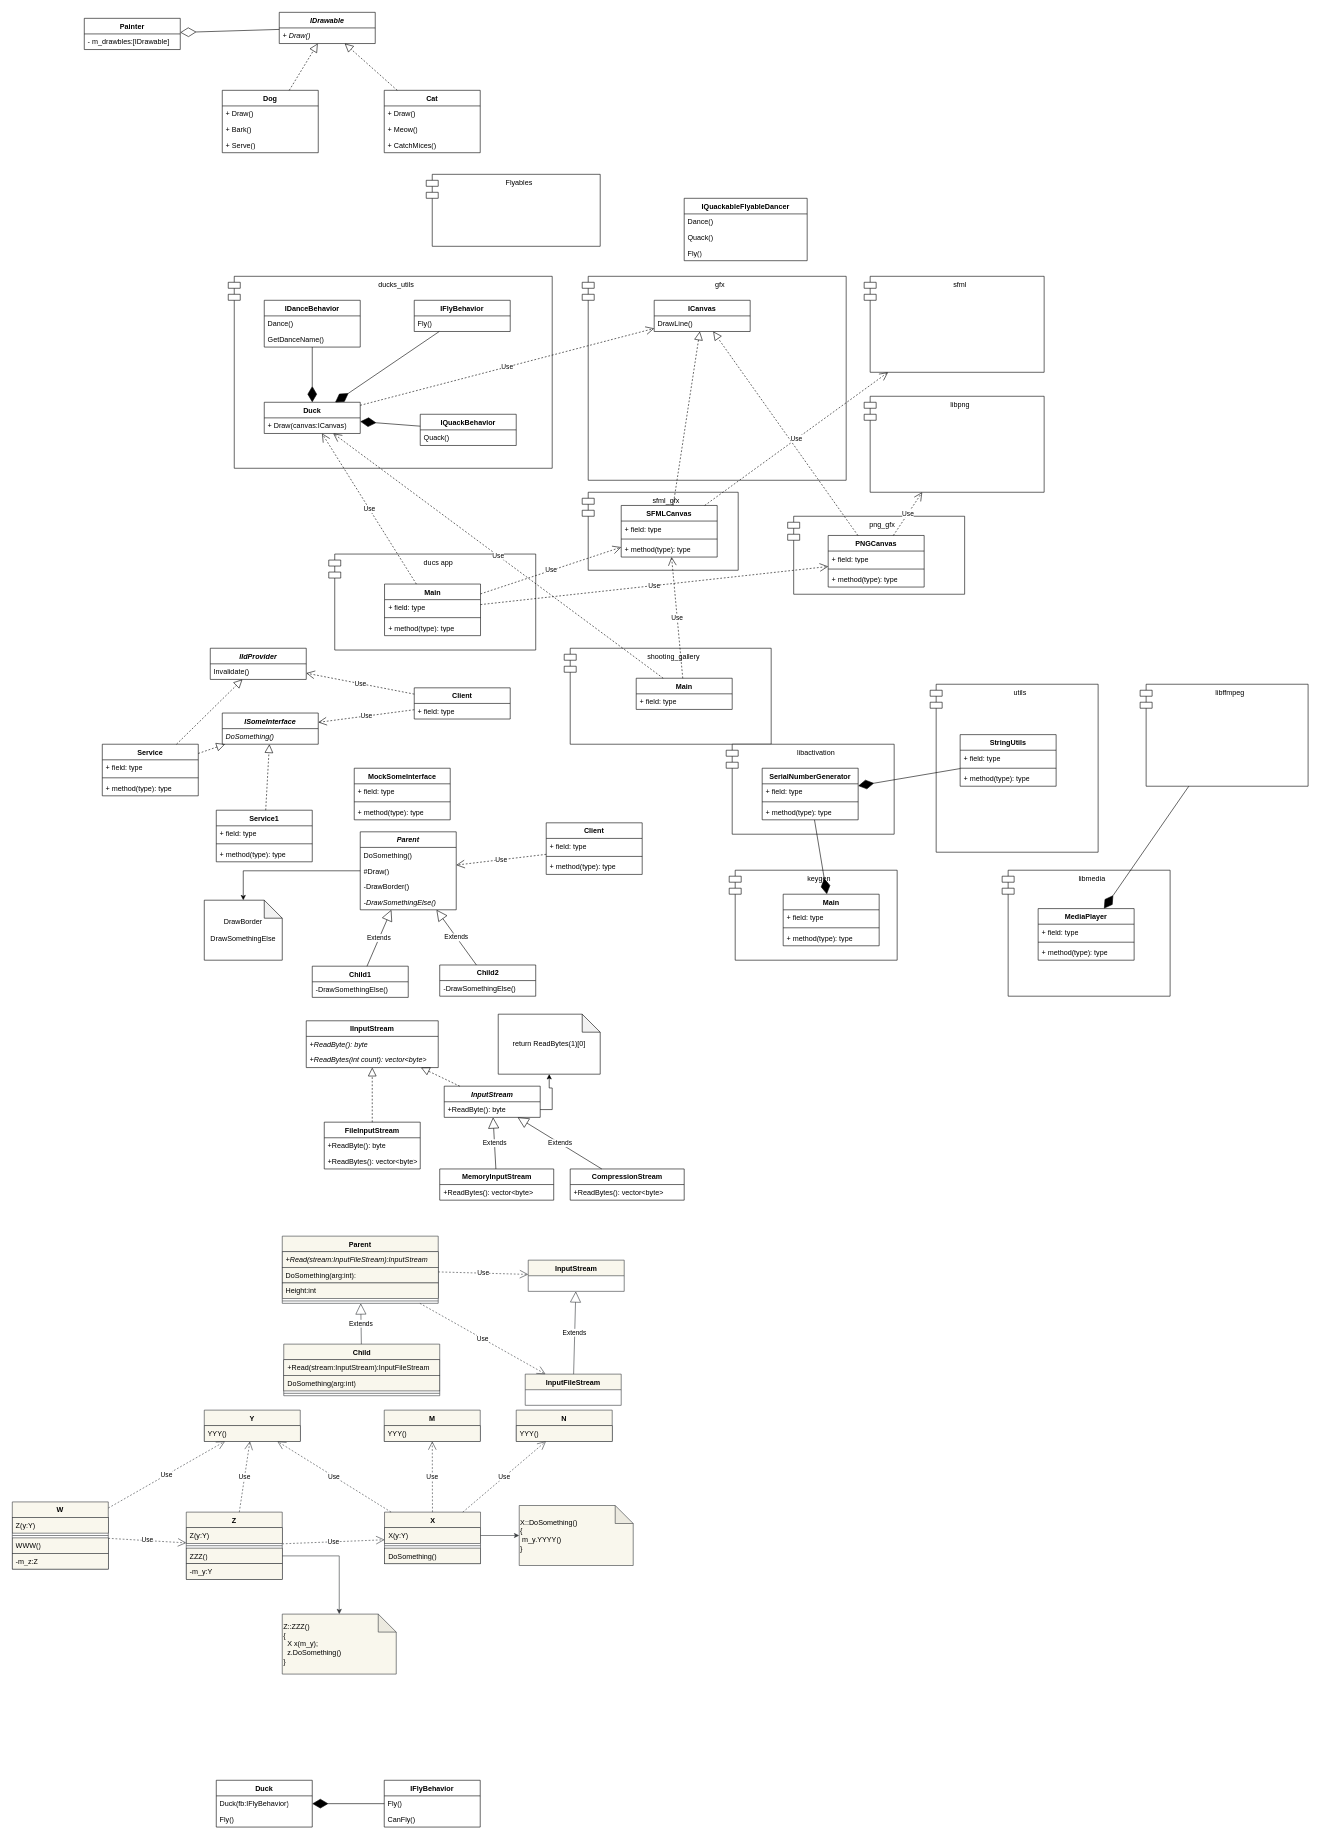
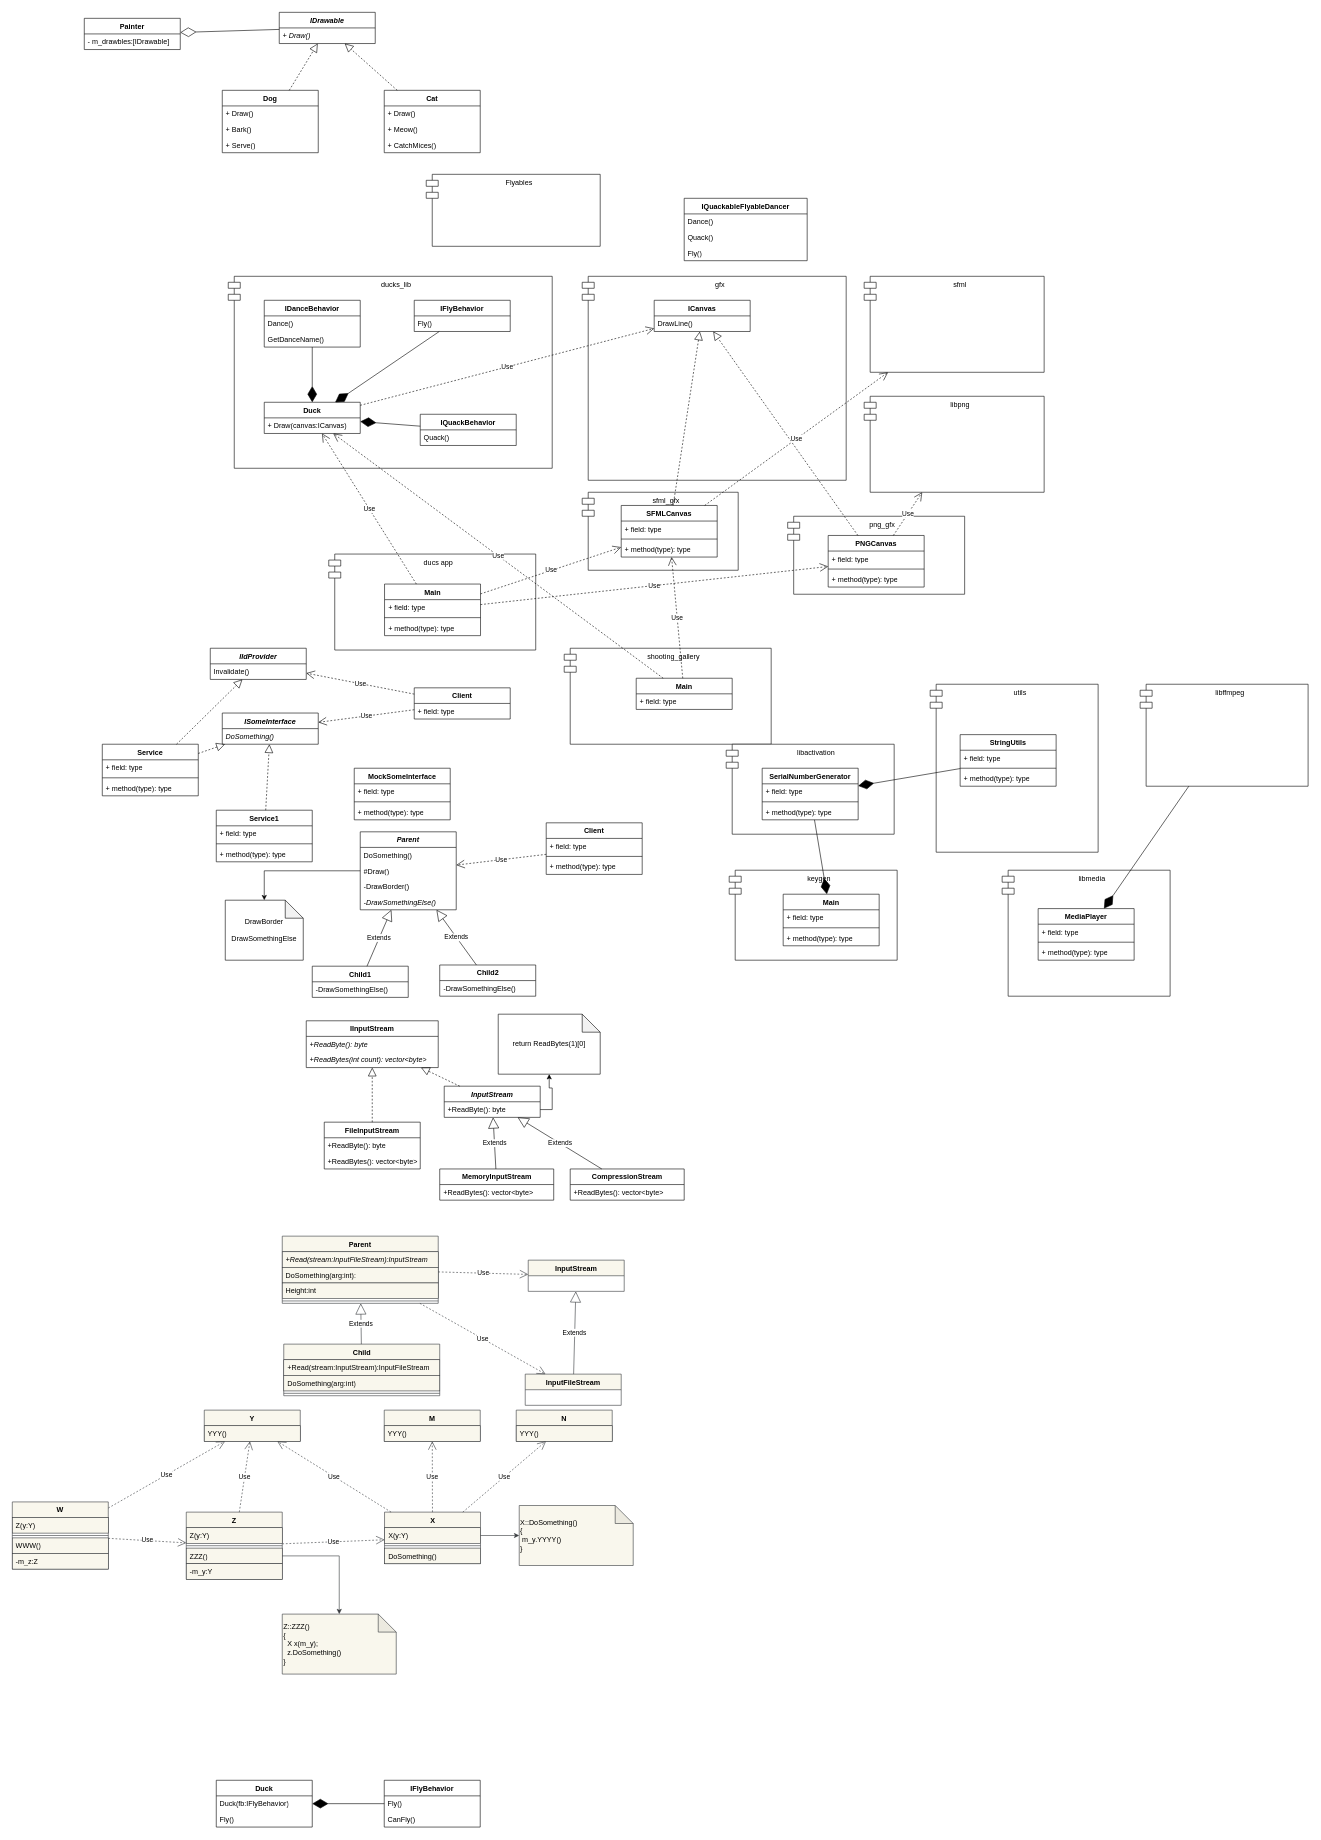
(396, 285) -> (396, 285)
(243, 930) -> (264, 930)
